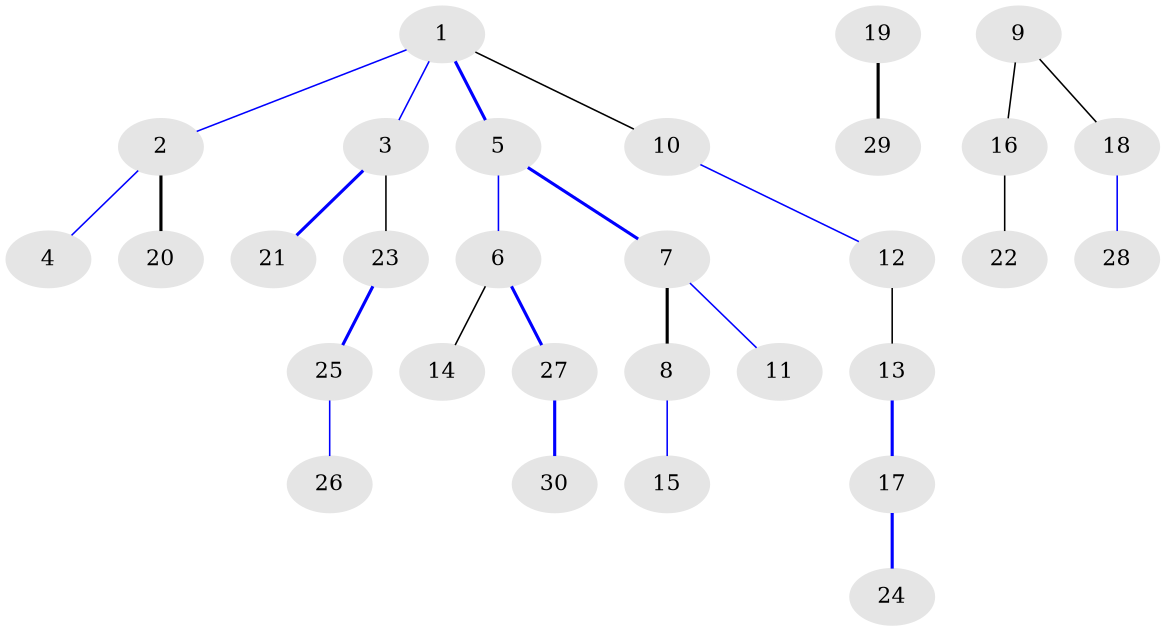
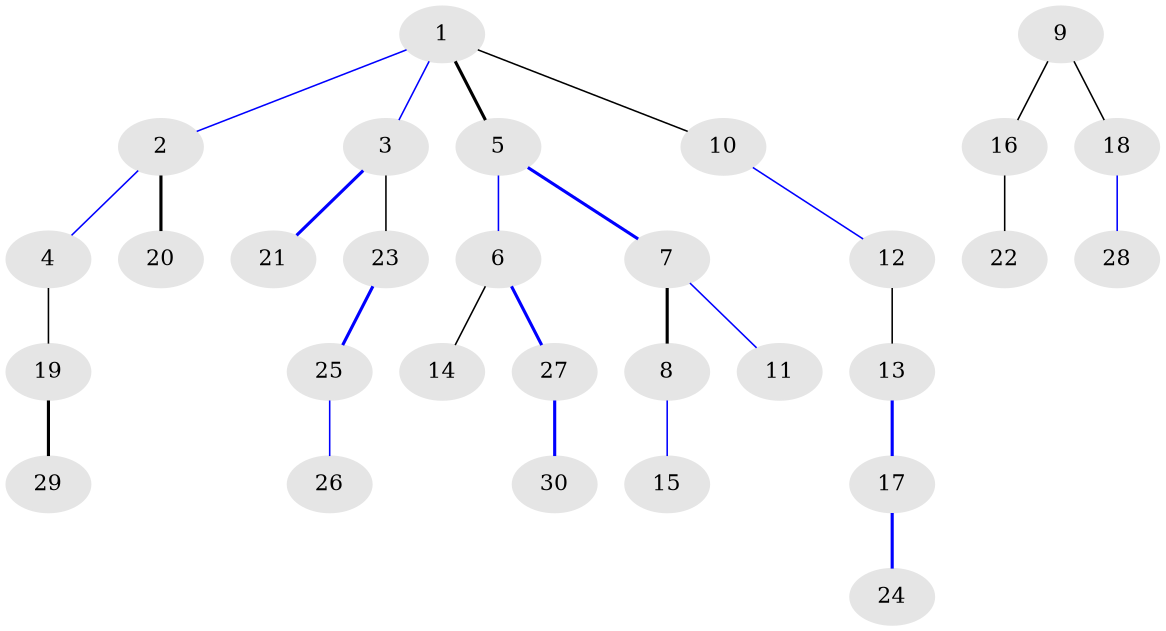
(470, 91) -> (470, 91)
none -> (48, 316)
